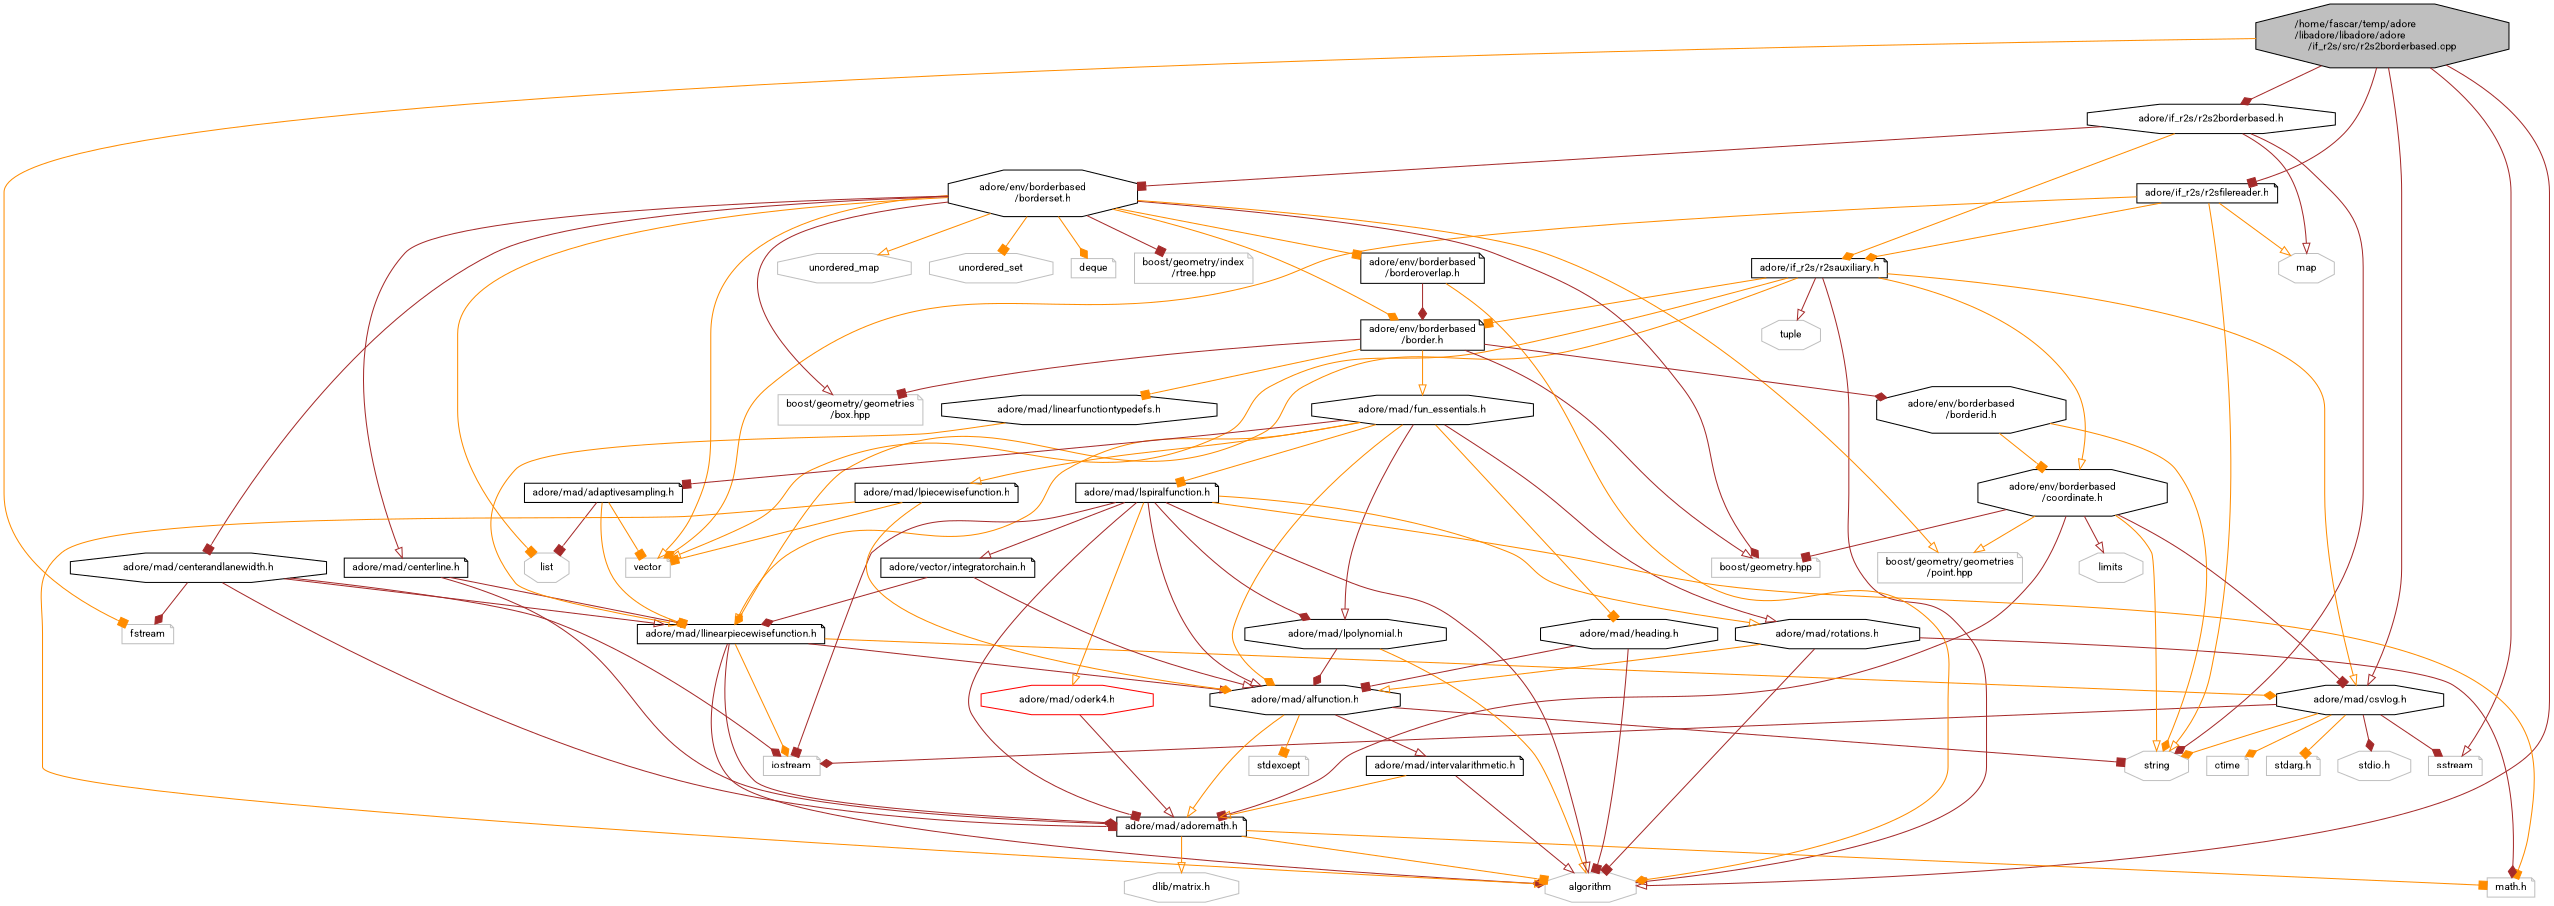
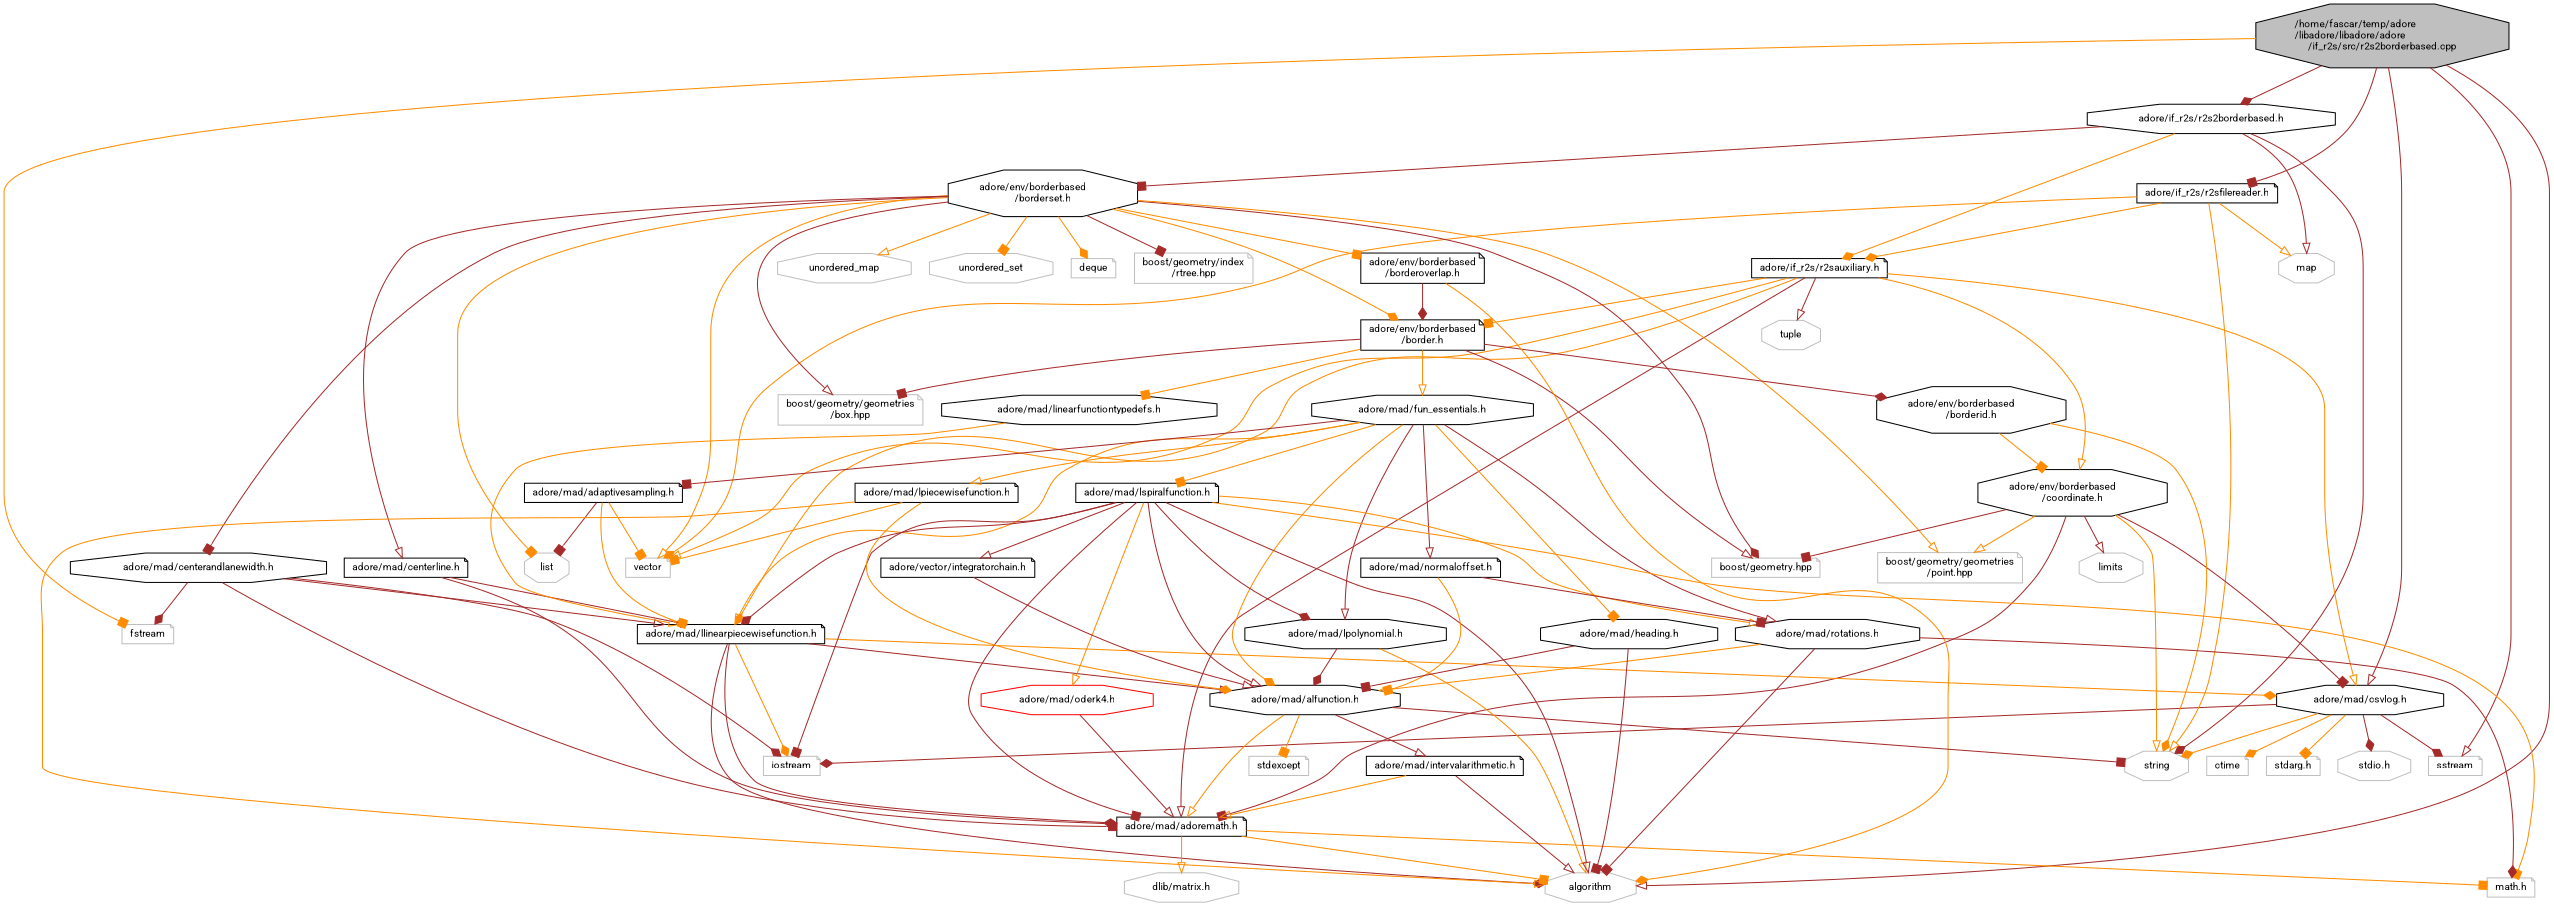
none -> (1431, 568)
(843, 601) -> (942, 528)
(1984, 671) -> (1434, 498)
